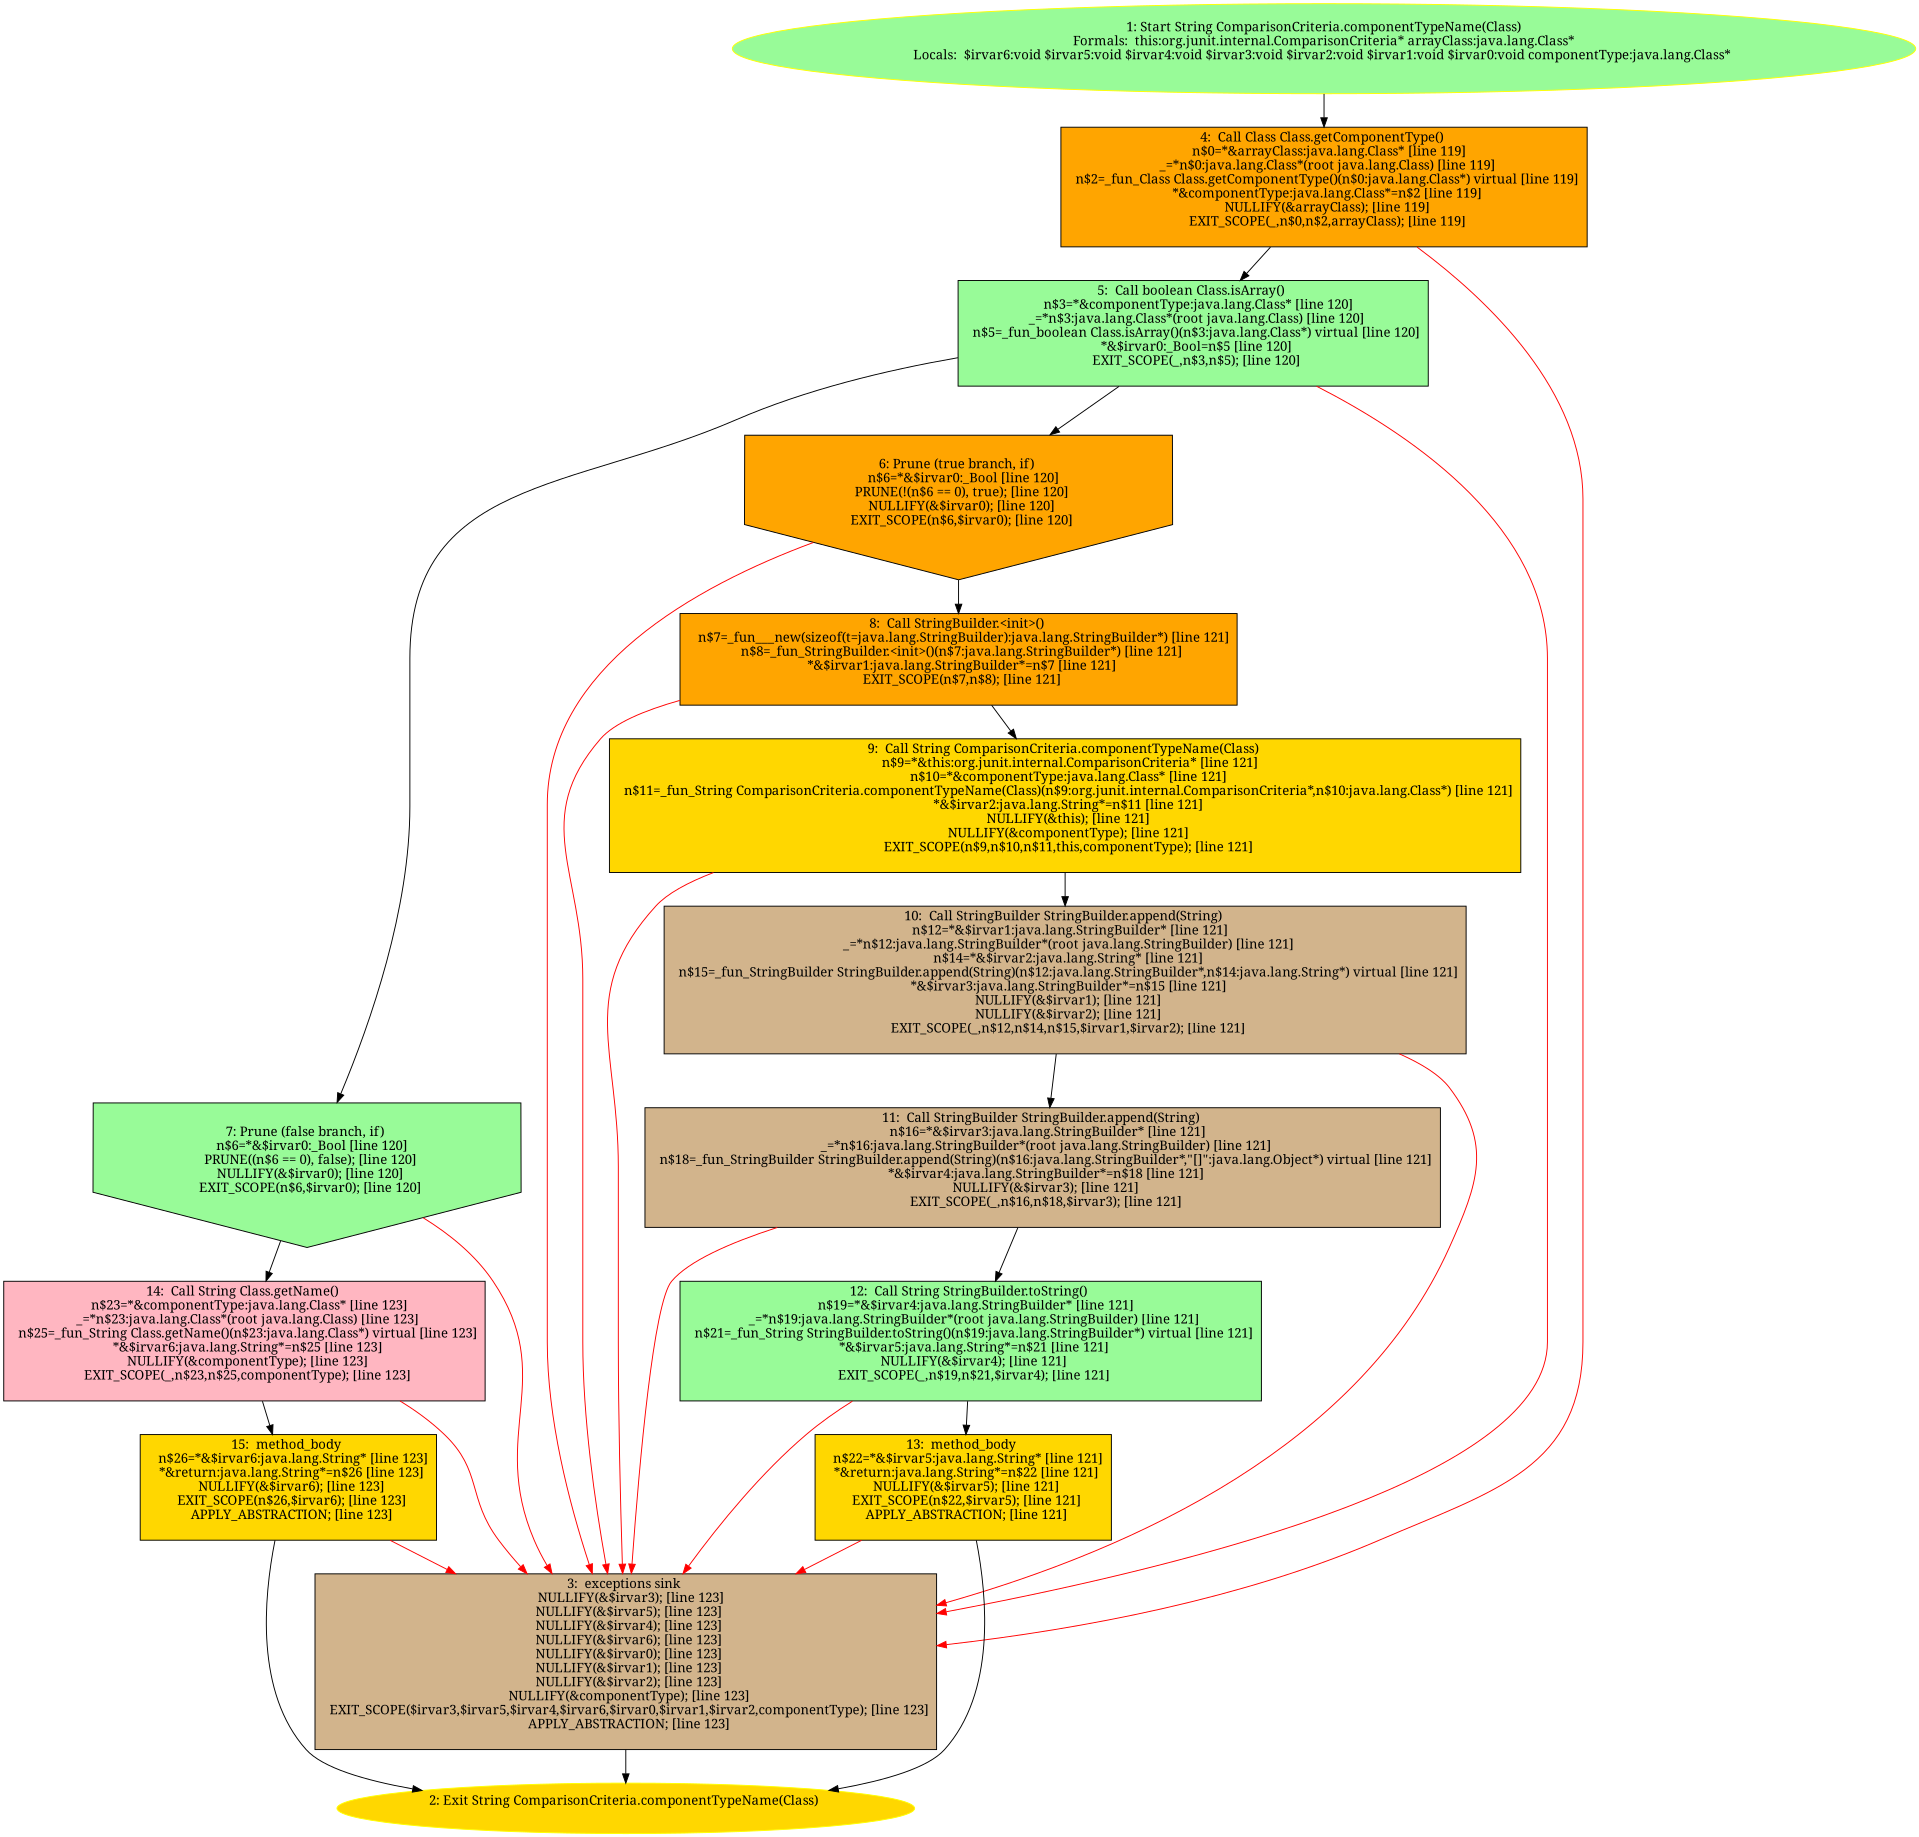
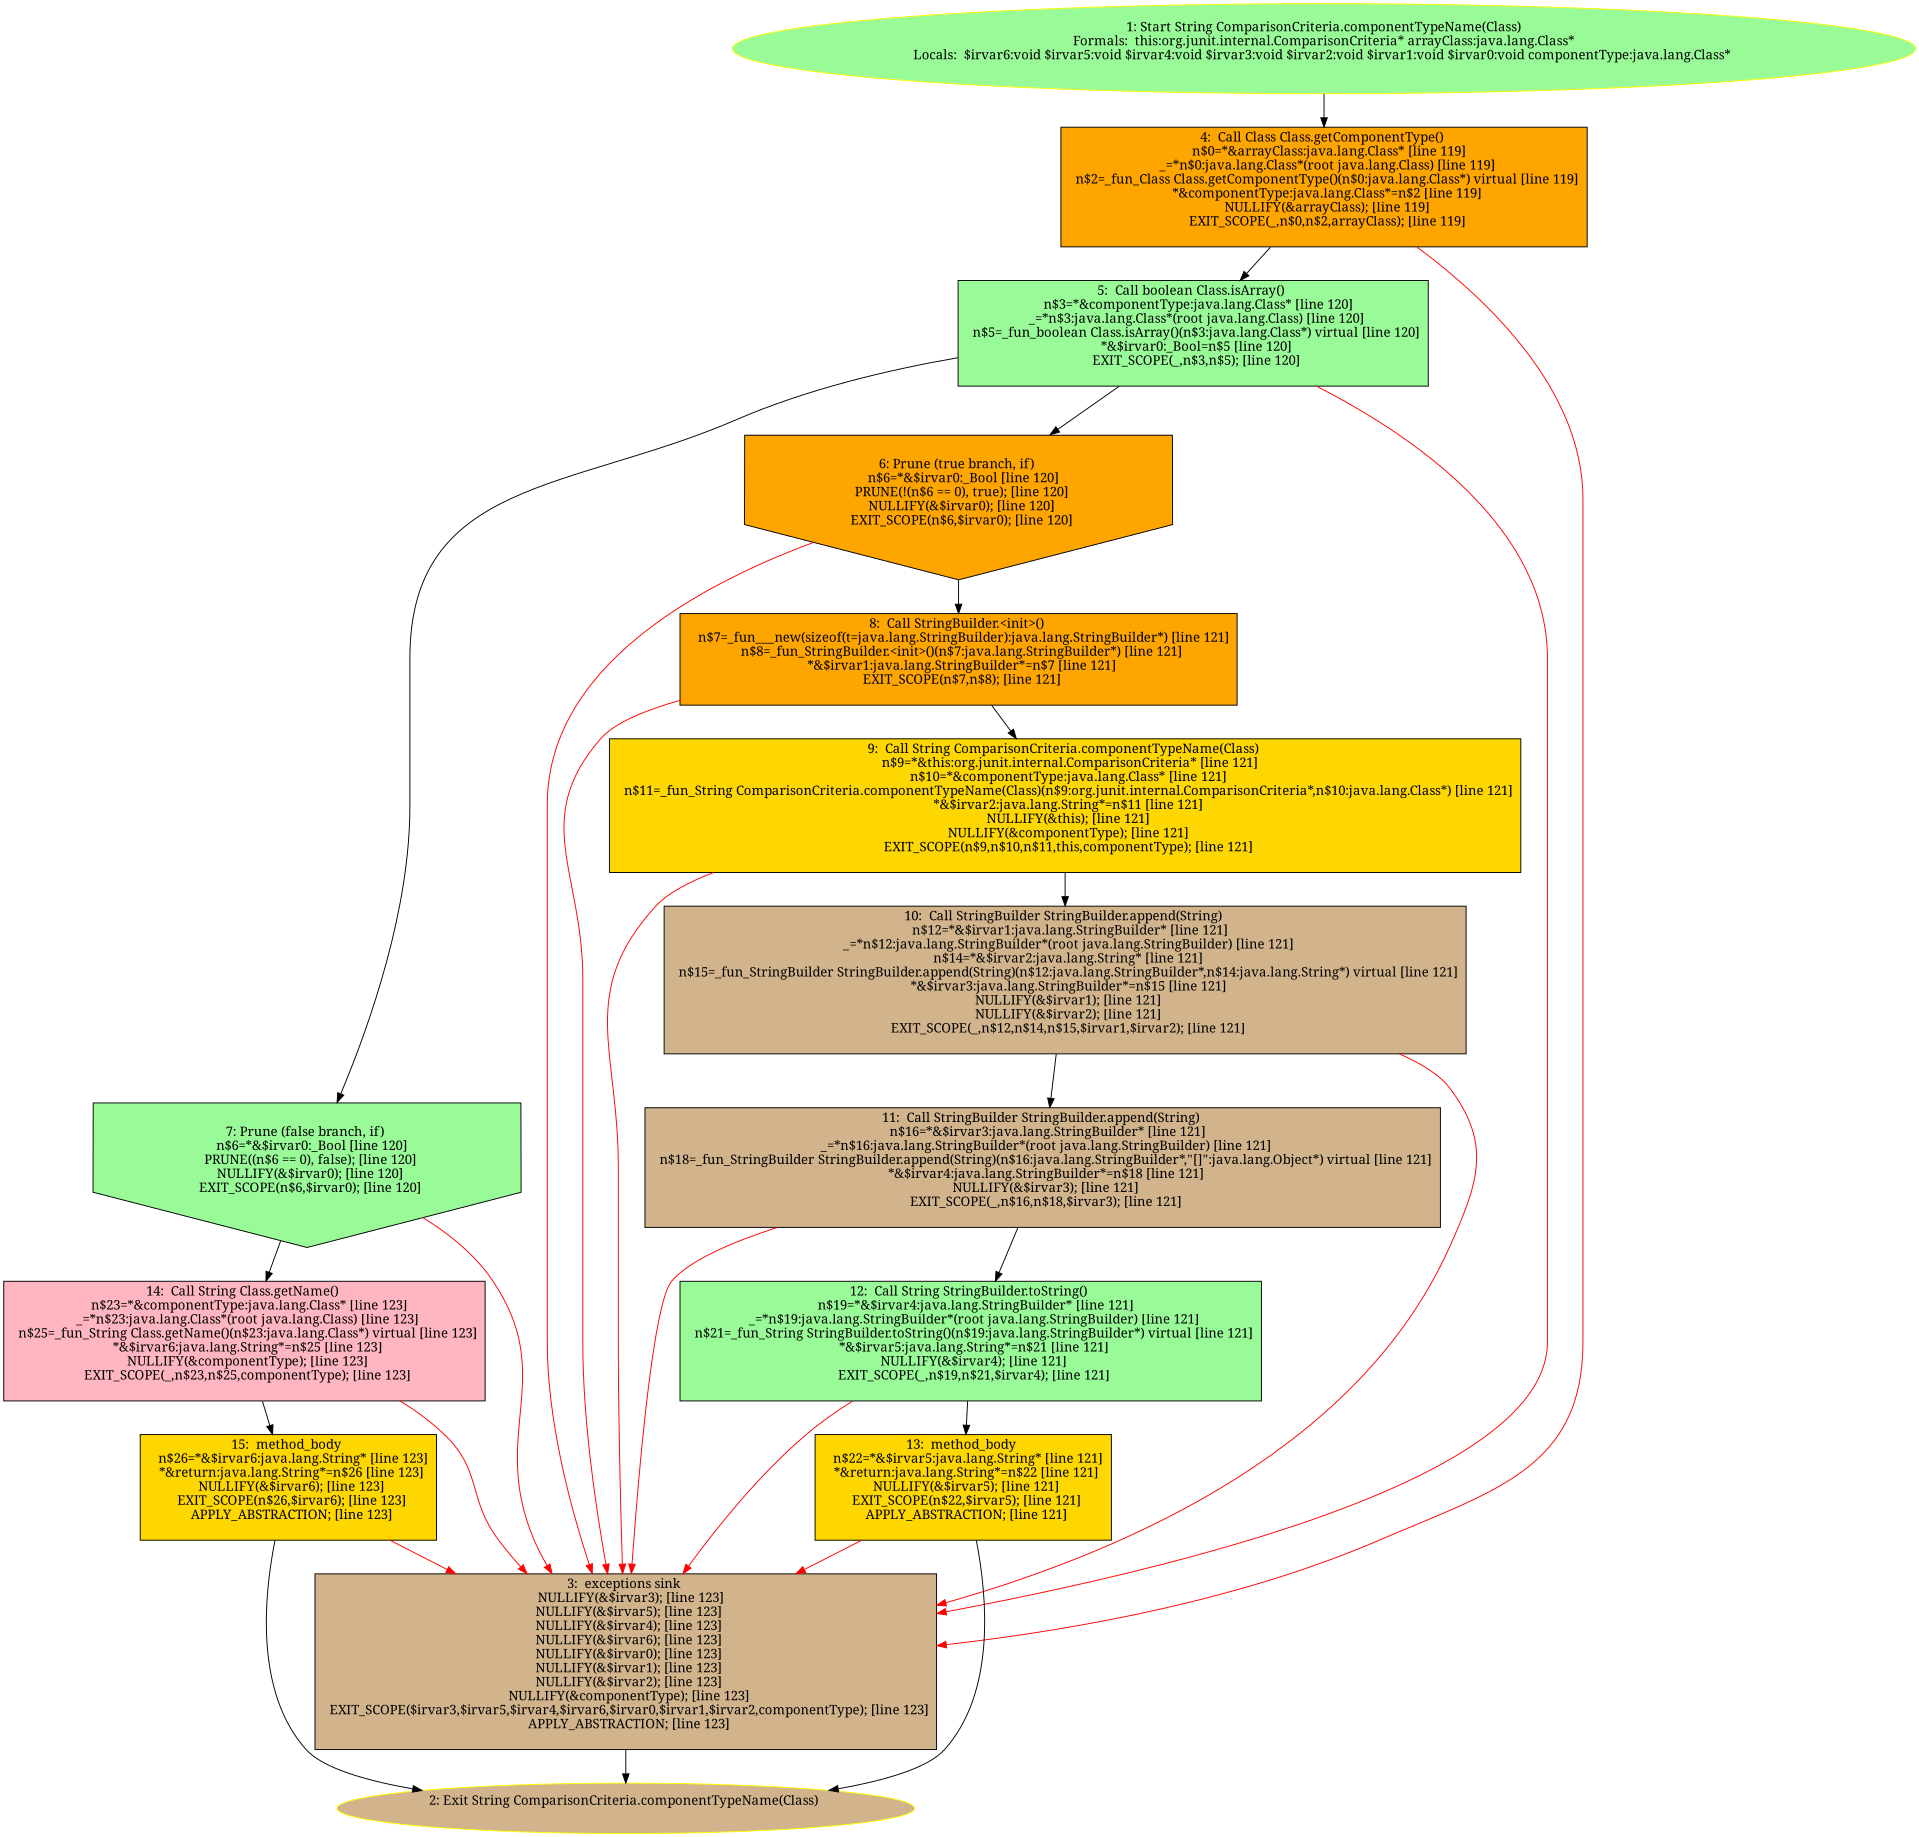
(626, 1808) -> (626, 1808)
